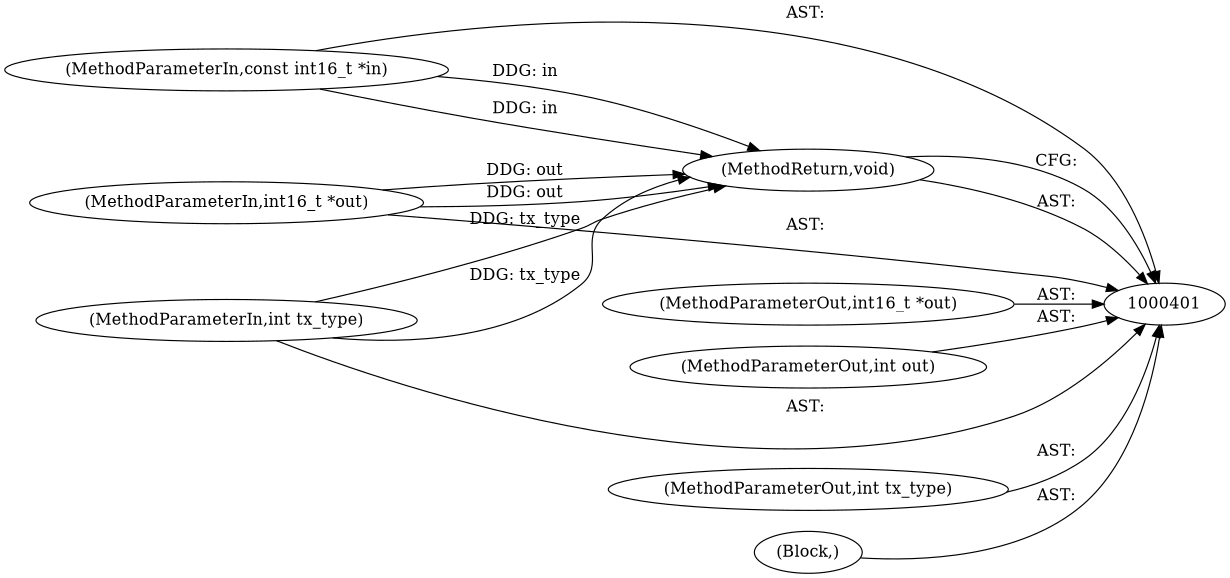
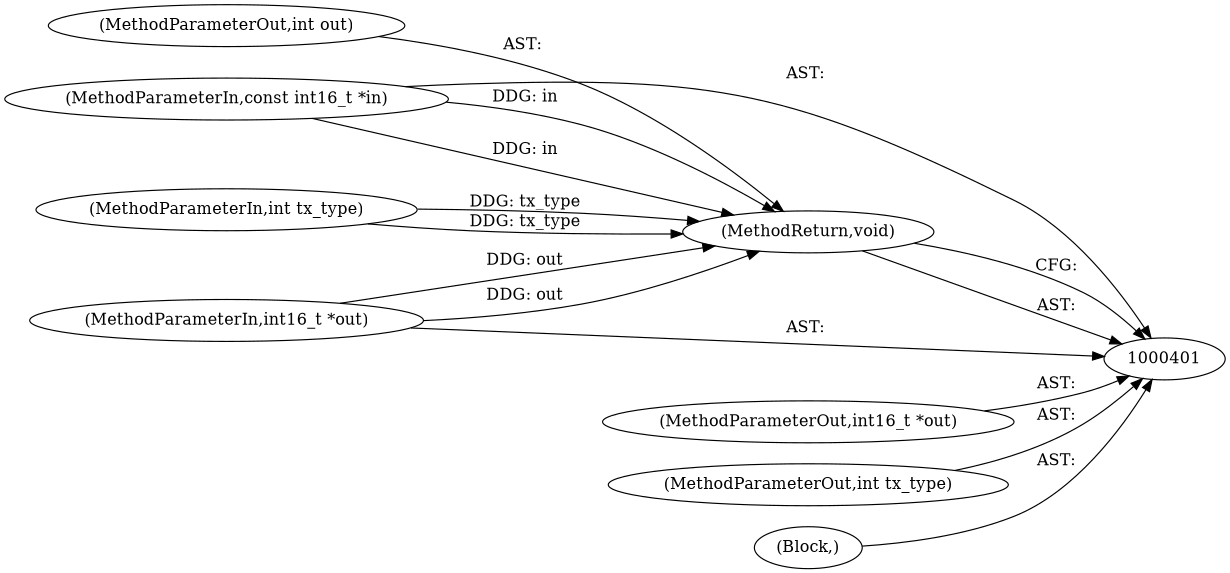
(1020, 338) -> (600, 92)
(715, 445) -> none
